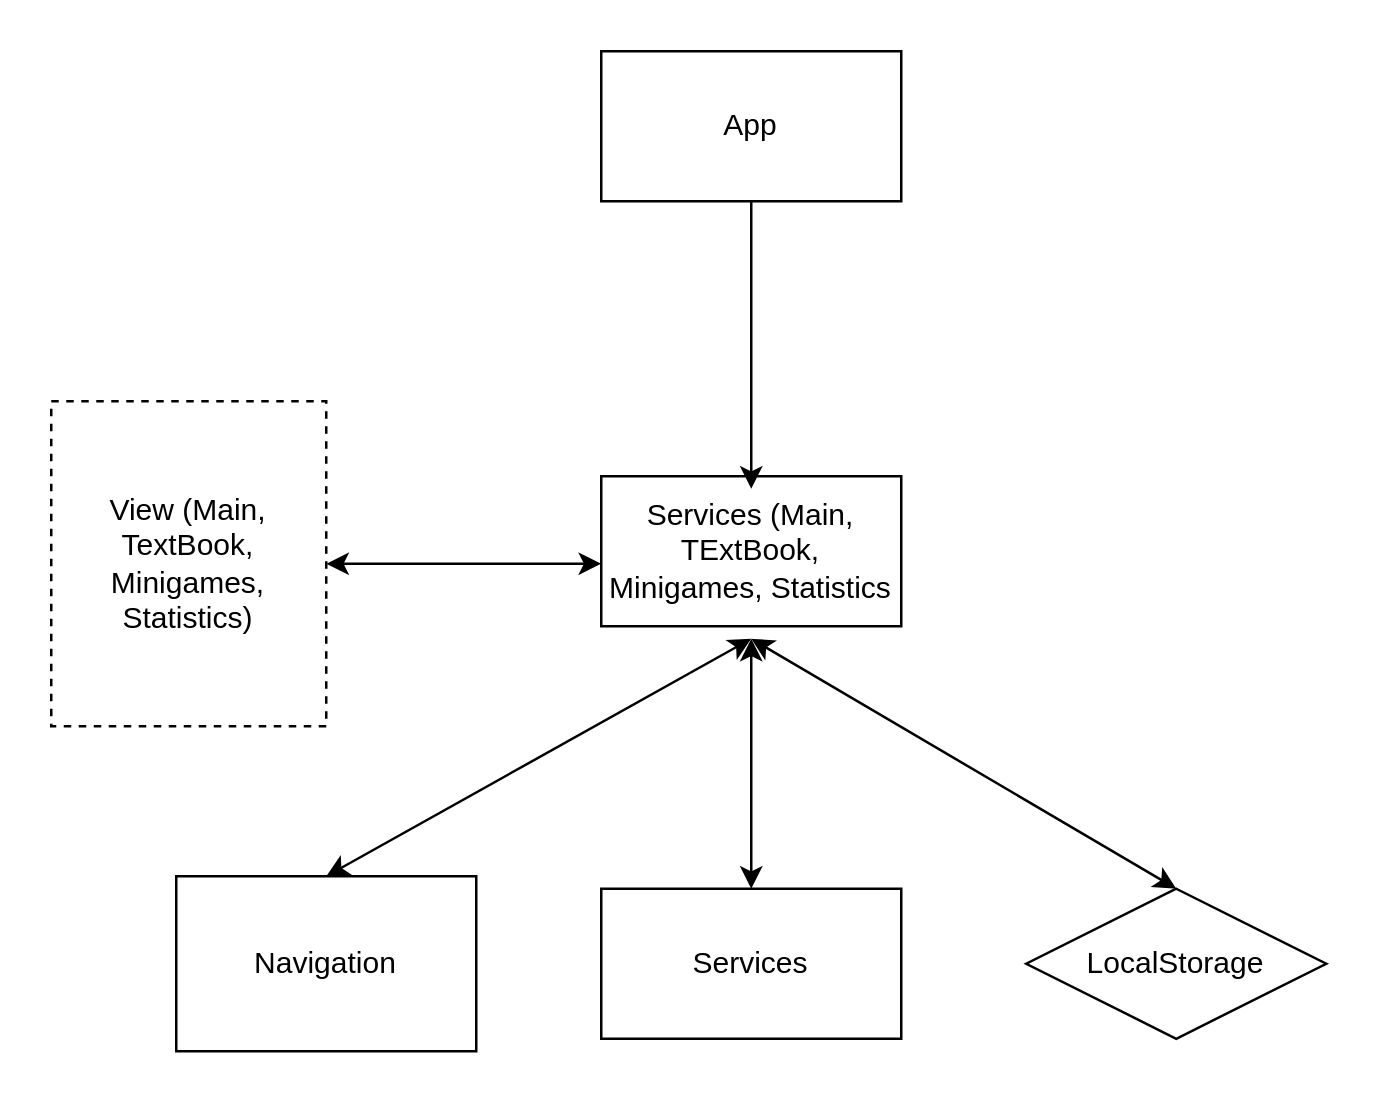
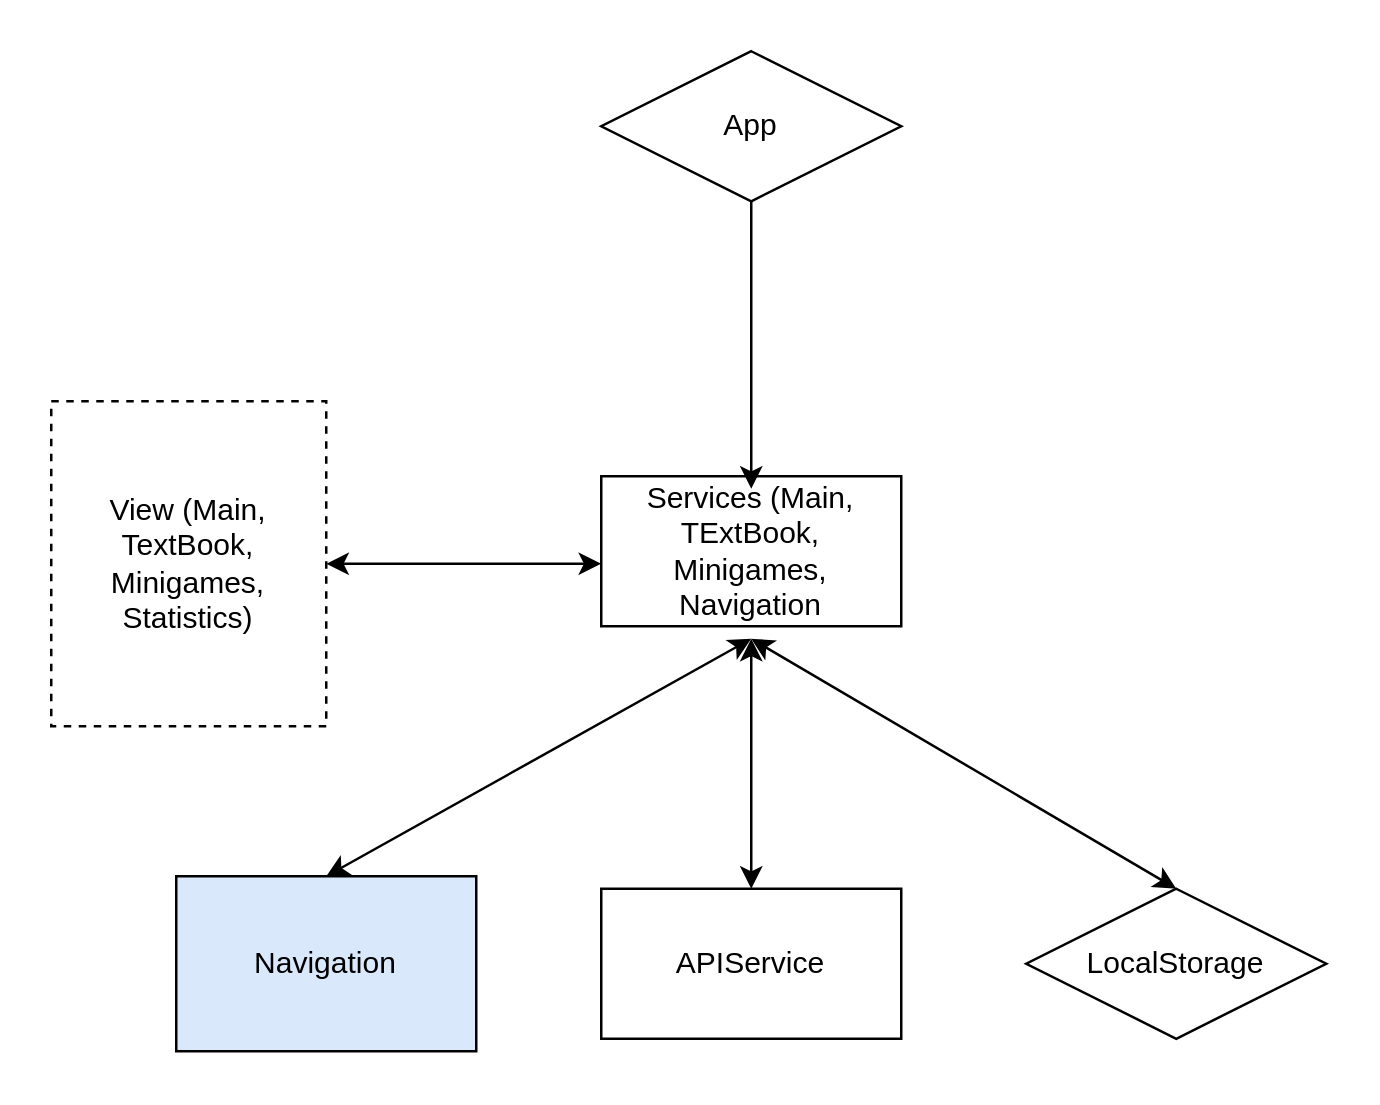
(751, 126) -> (751, 126)
(751, 551) -> (751, 551)
(326, 964) -> (326, 964)
(751, 964) -> (751, 964)
